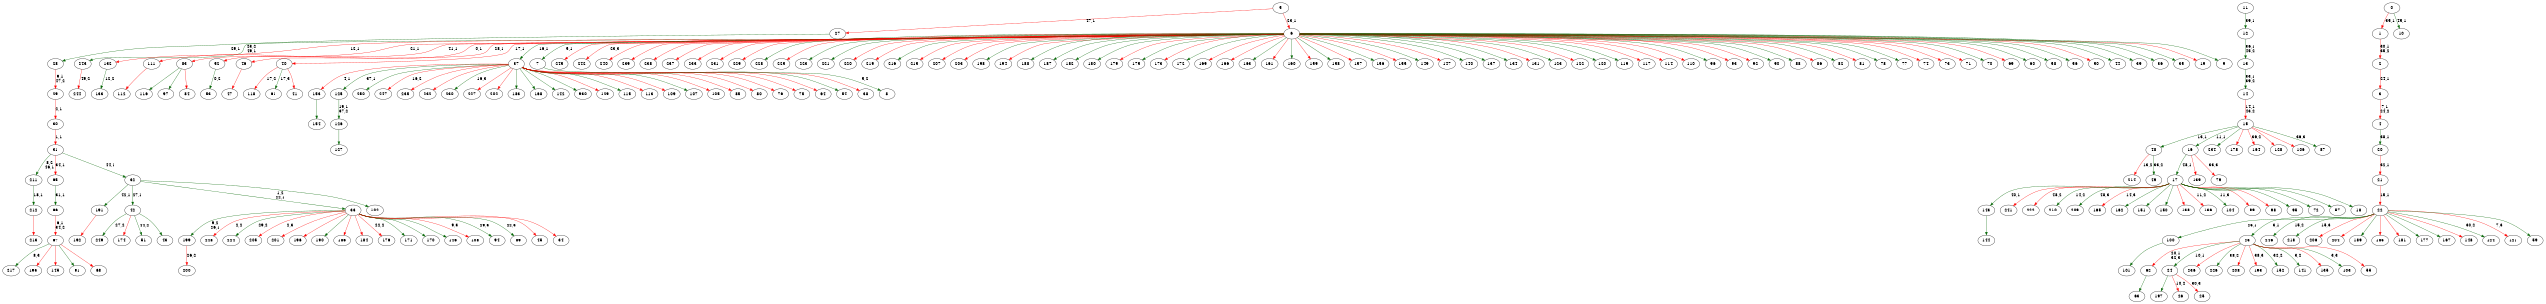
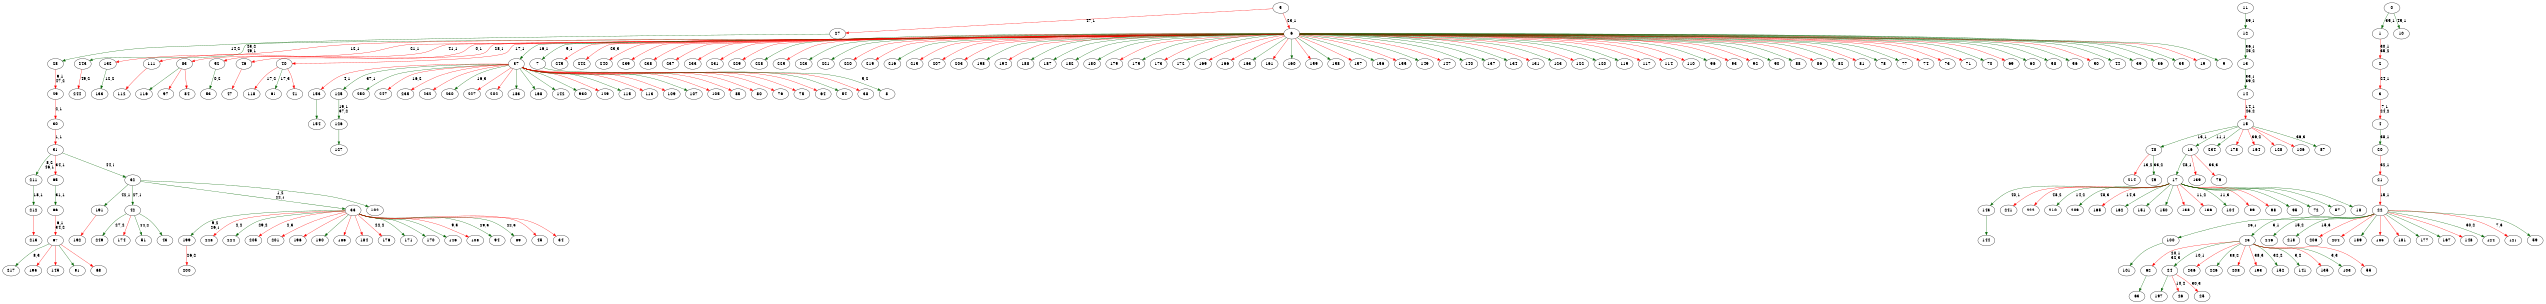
(2385, 19) -> (2385, 19)
(236, 49) -> (236, 49)
(176, 78) -> (176, 78)
